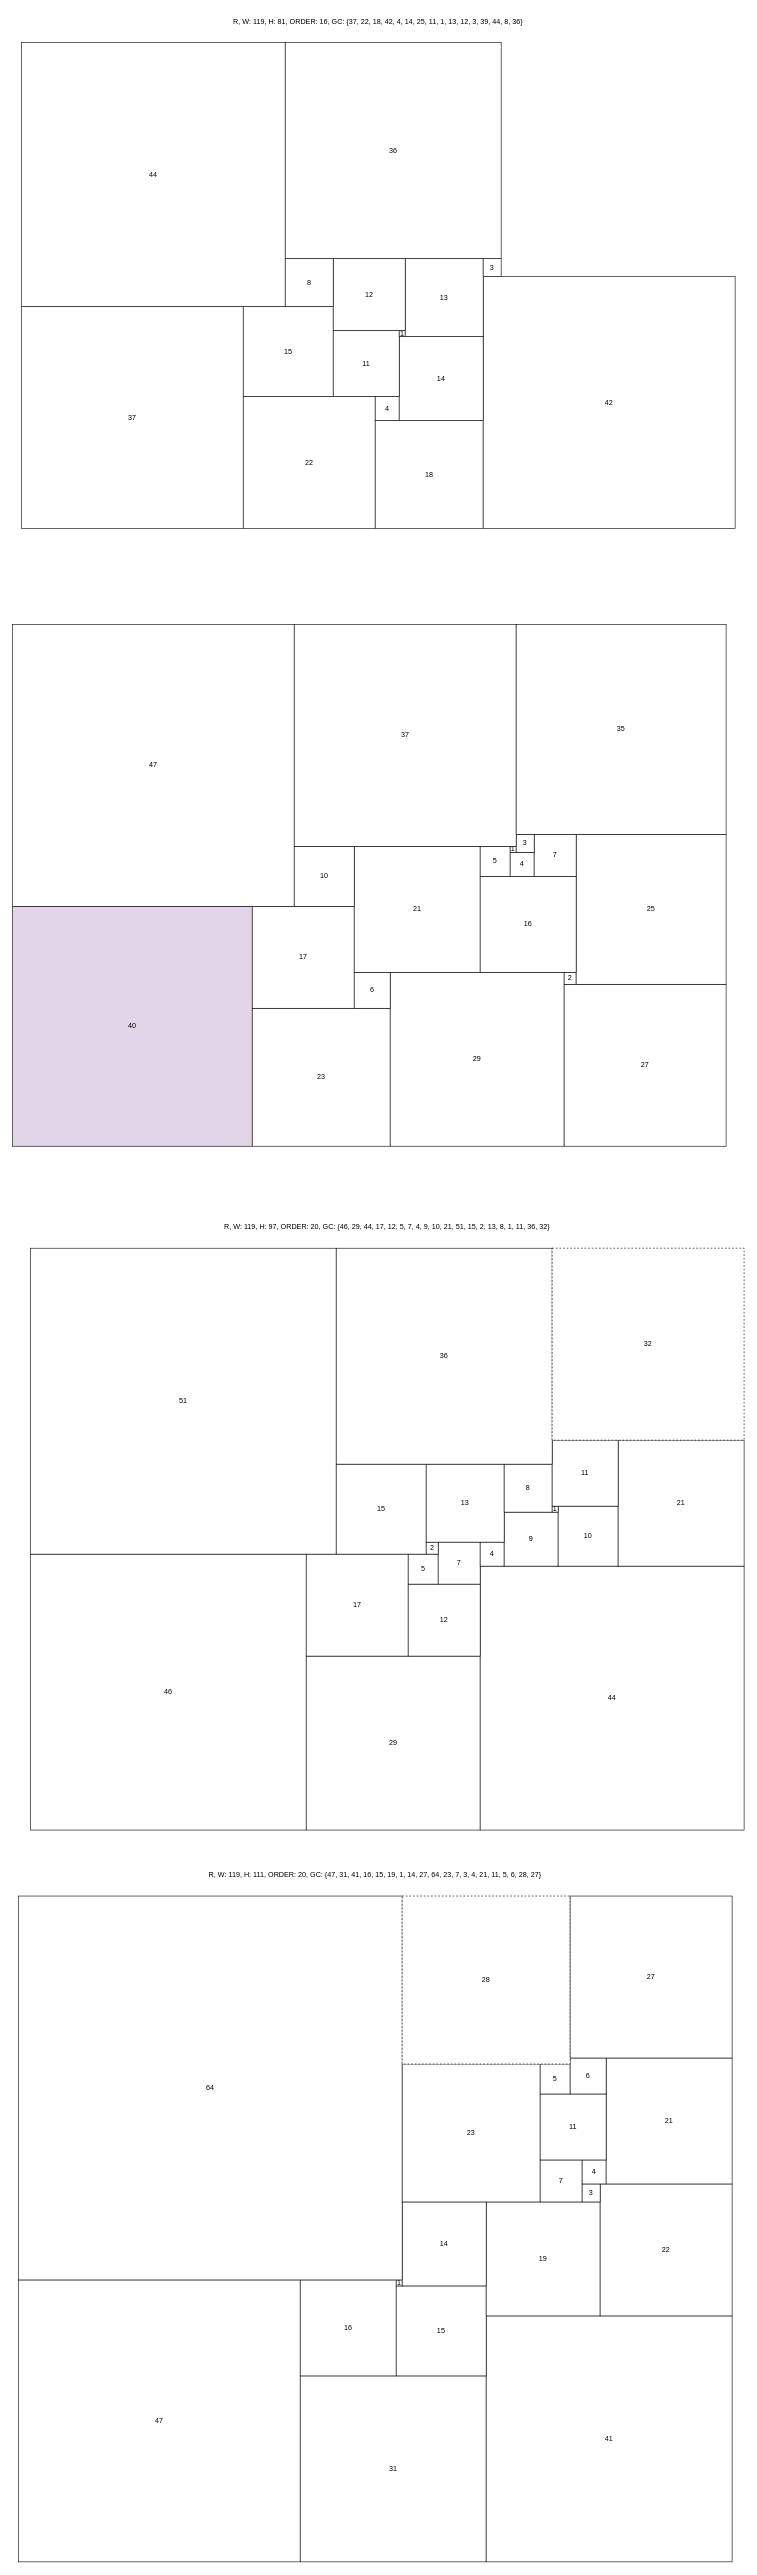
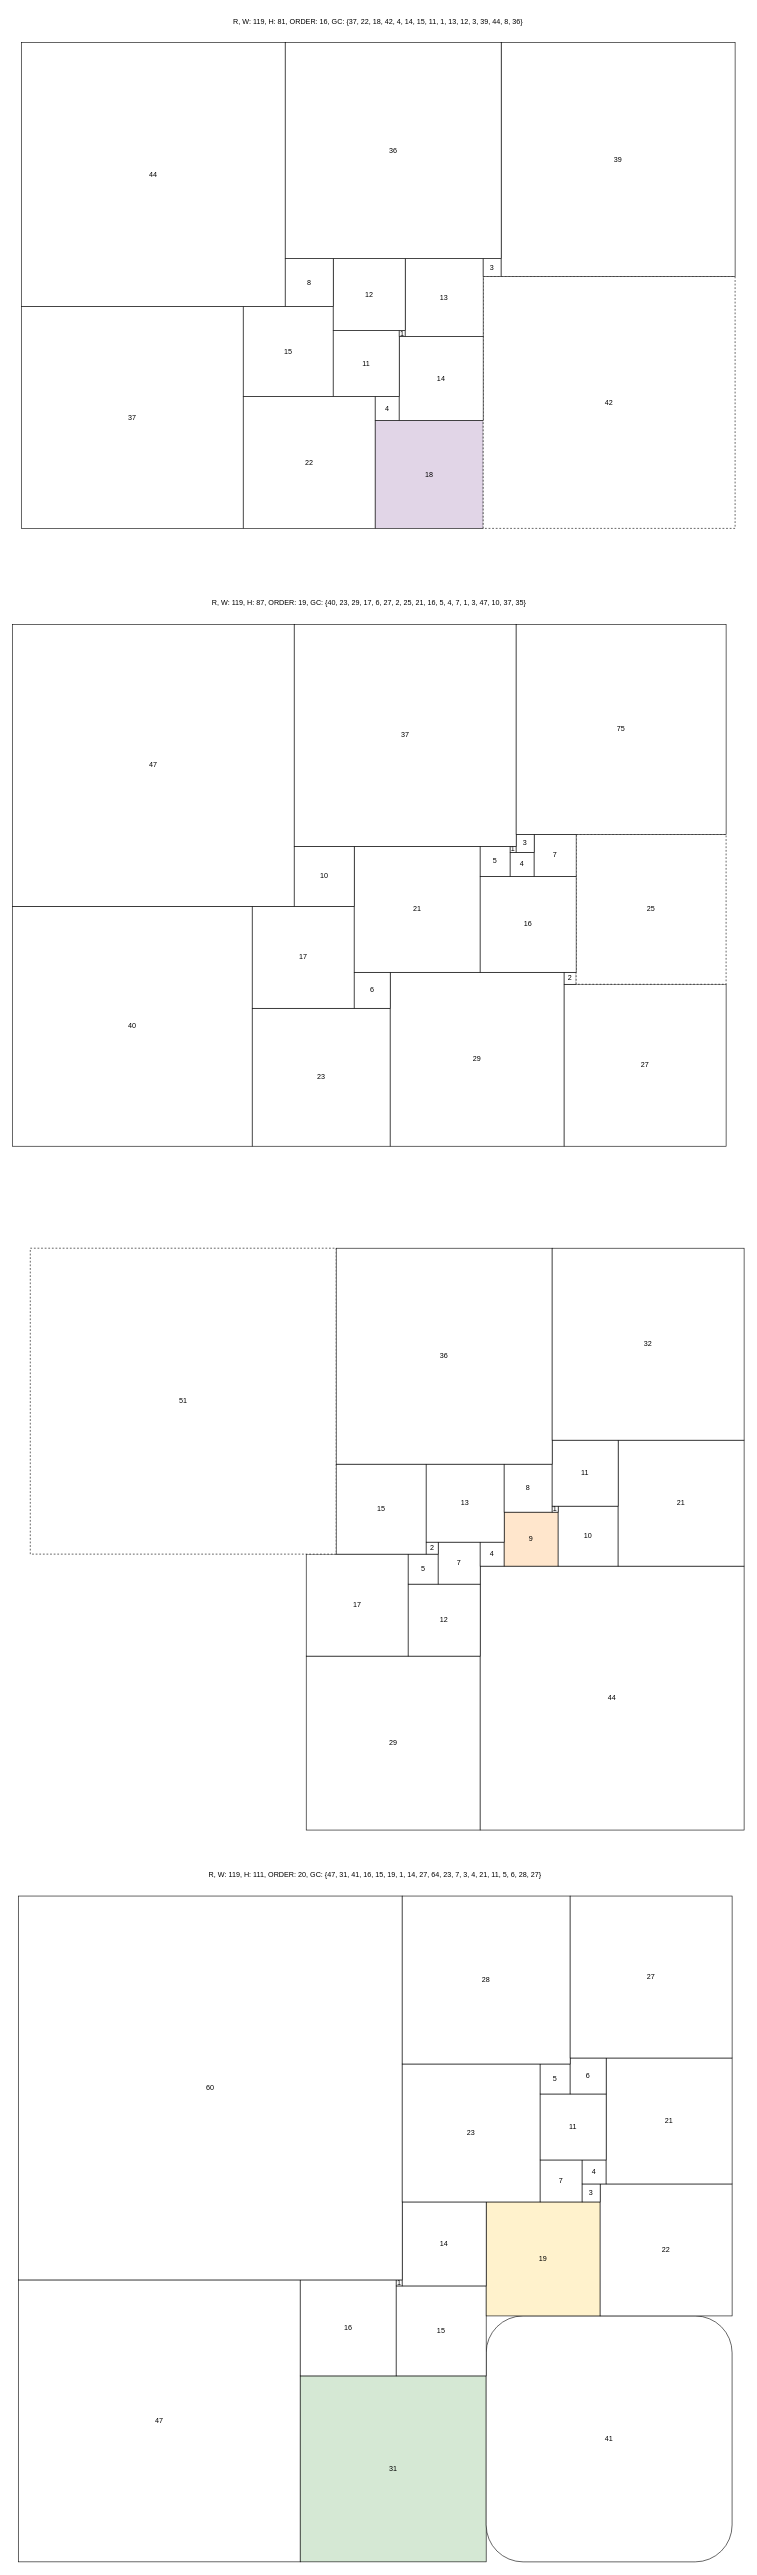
(378, 21) -> (378, 21)
none -> (618, 159)
(609, 402) -> (609, 402)
(429, 474) -> (429, 474)
none -> (369, 603)
(621, 729) -> (621, 729)
(651, 909) -> (651, 909)
(132, 1026) -> (132, 1026)
(387, 1227) -> none
(648, 1344) -> (648, 1344)
(183, 1401) -> (183, 1401)
(531, 1539) -> (531, 1539)
(168, 1692) -> none
(486, 1980) -> (486, 1980)
(210, 2088) -> (210, 2088)
(543, 2259) -> (543, 2259)
(609, 2439) -> (609, 2439)
(393, 2469) -> (393, 2469)
